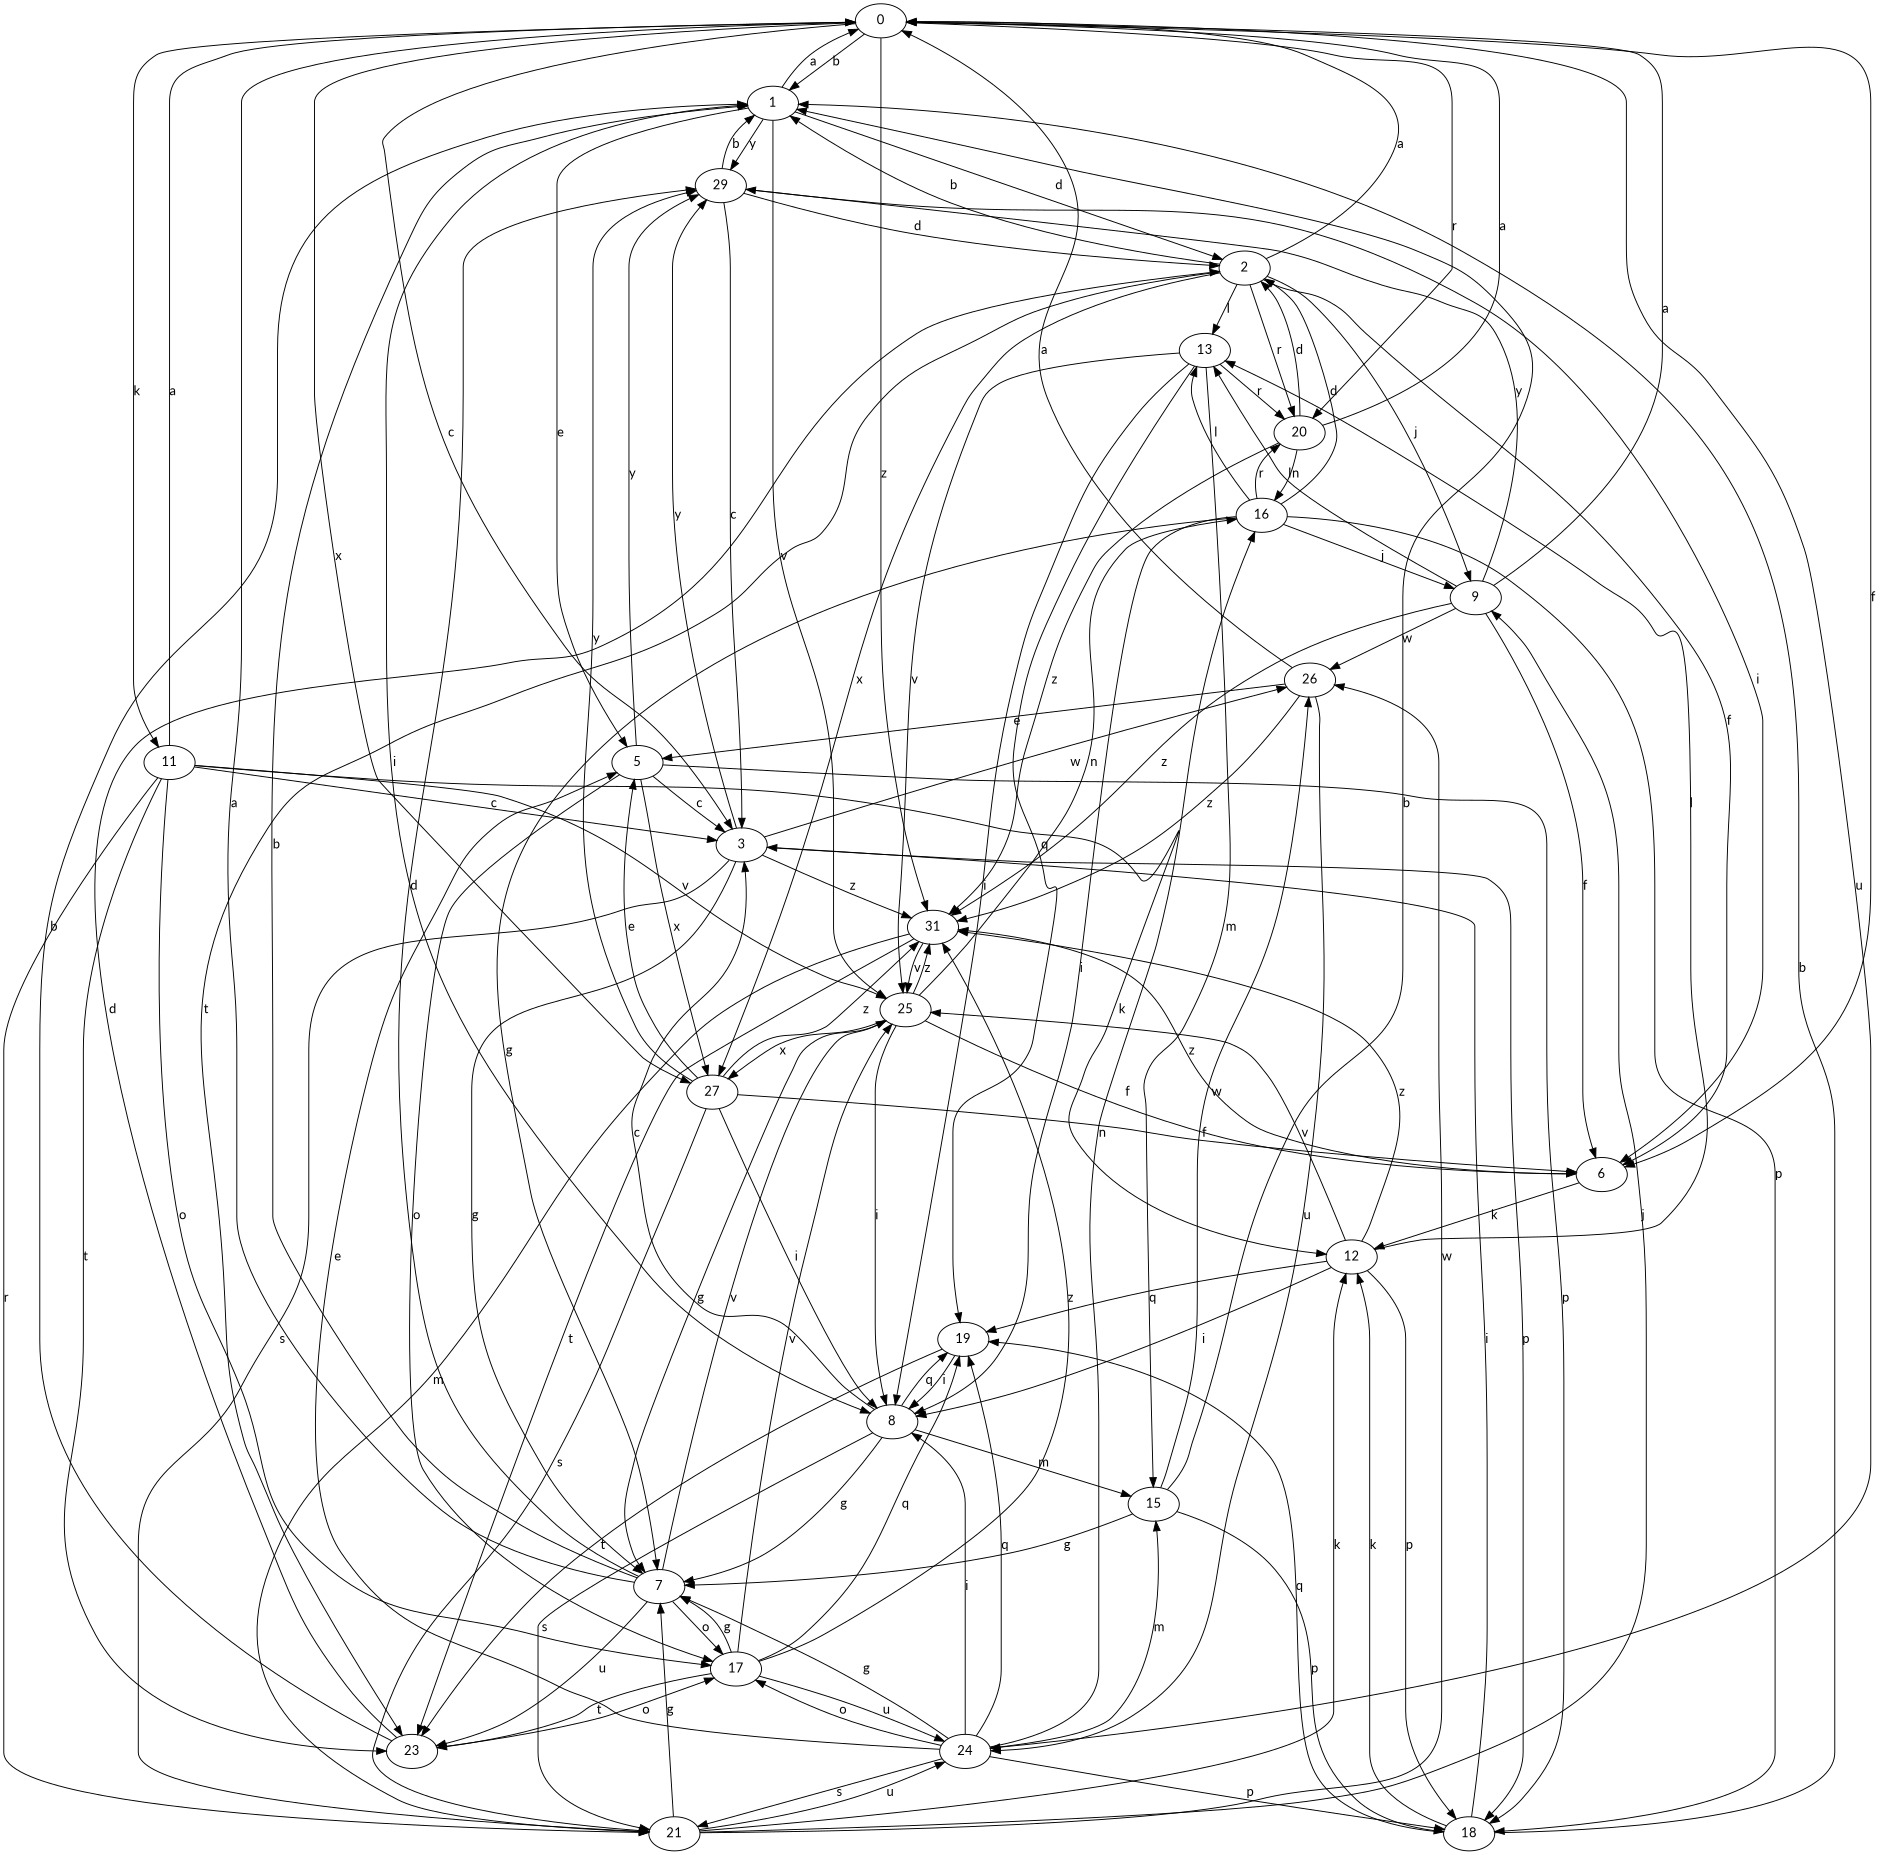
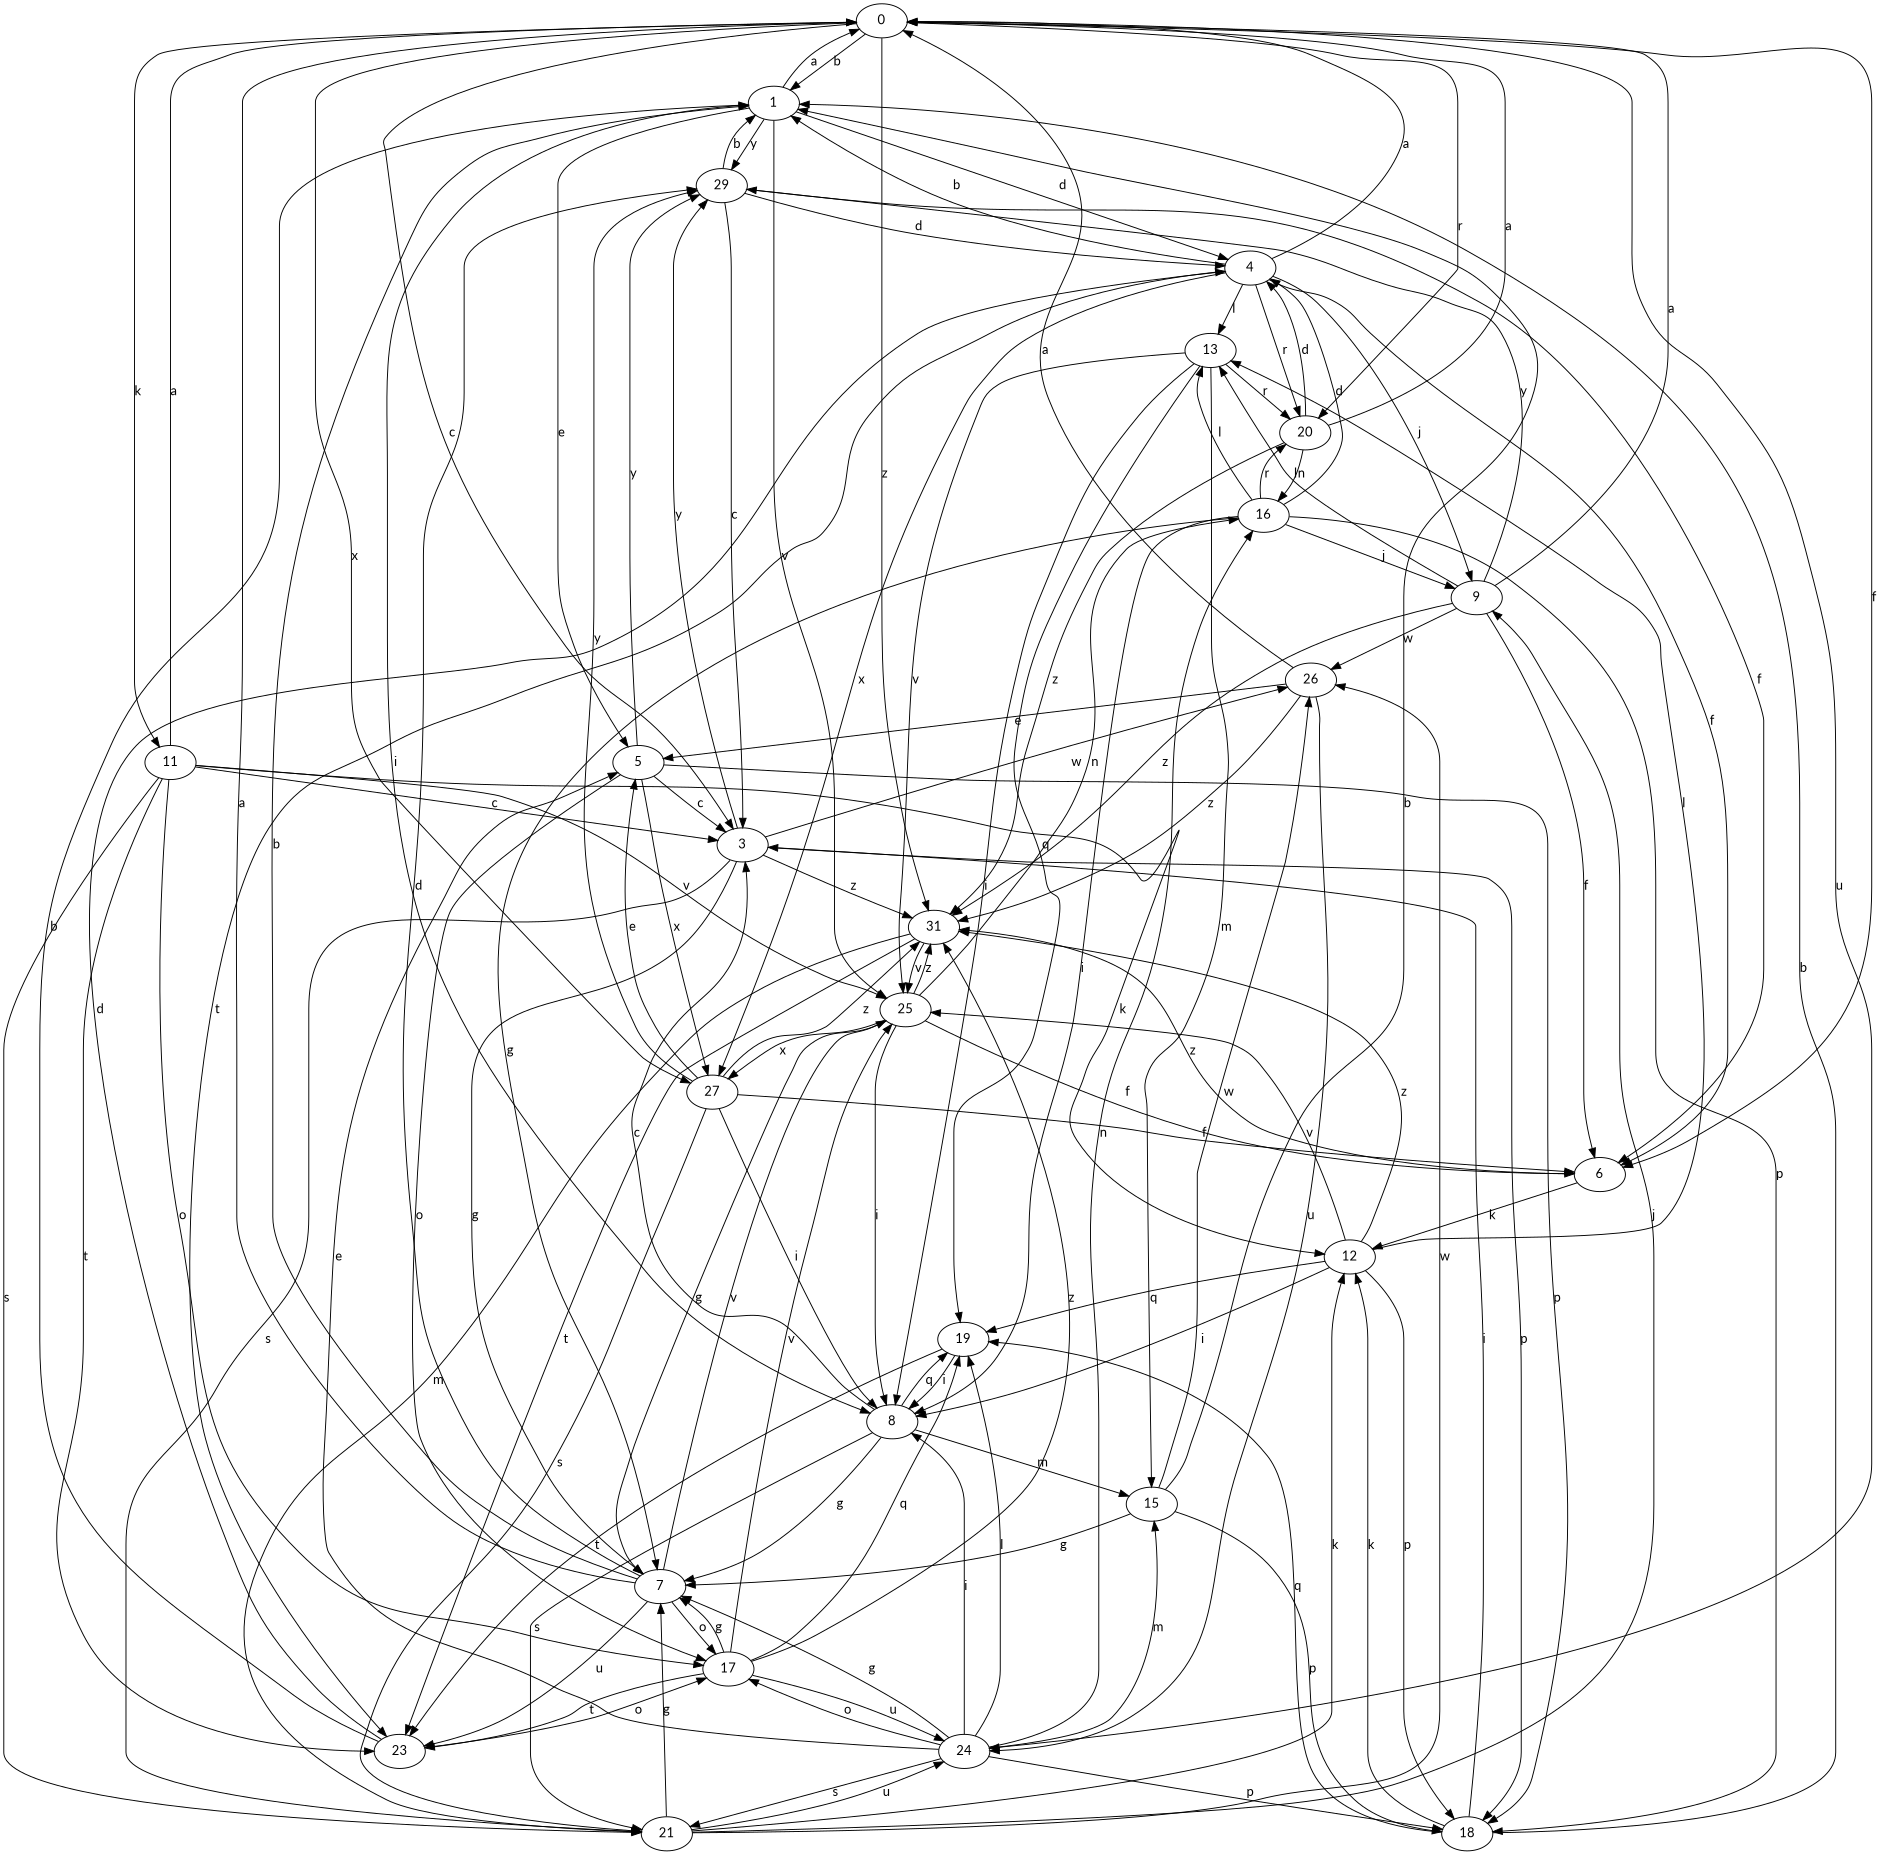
(1245, 268) -> (1250, 268)
(1758, 680) -> (1760, 680)
(7, 1298) -> (7, 1298)
(1005, 1545) -> (1002, 1545)
